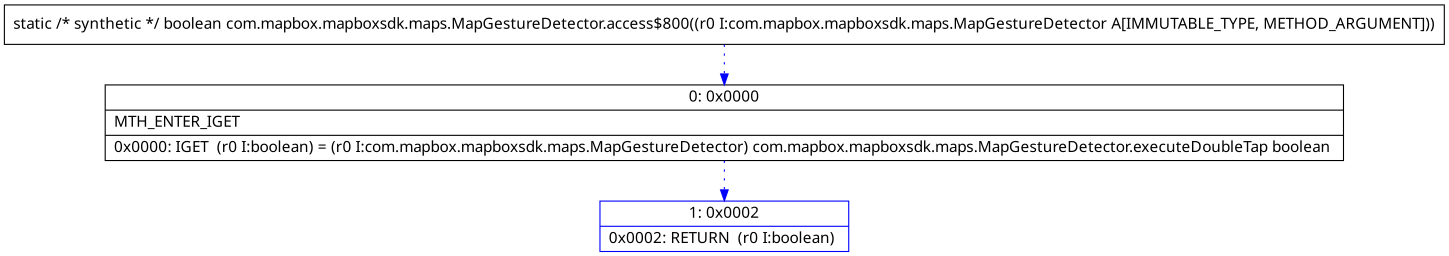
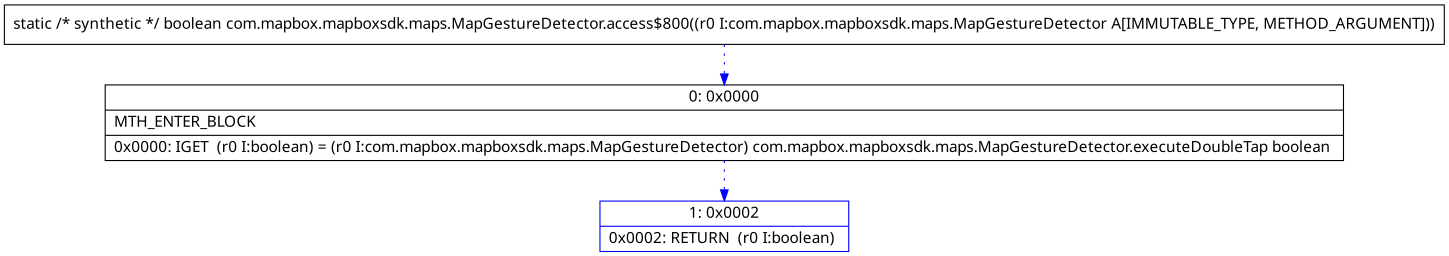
(177, 122) -> (185, 122)
